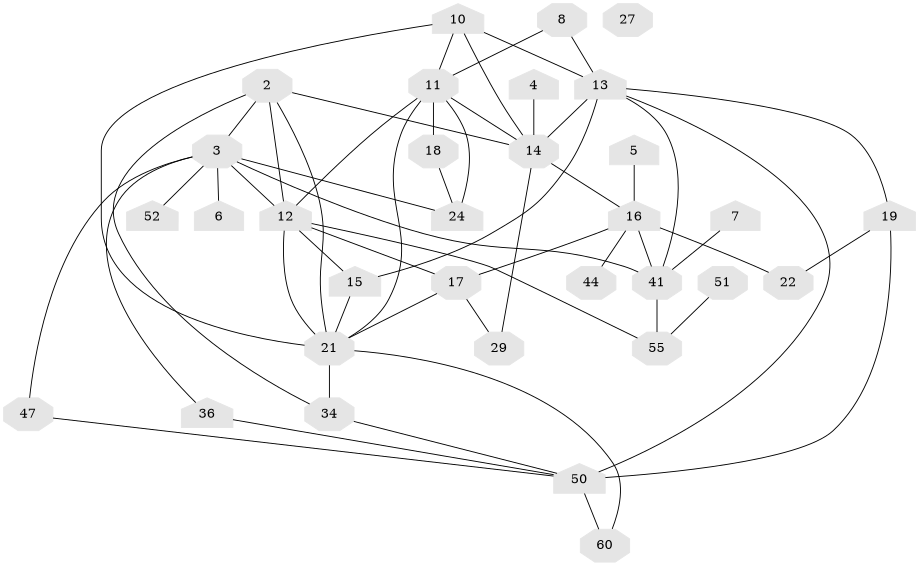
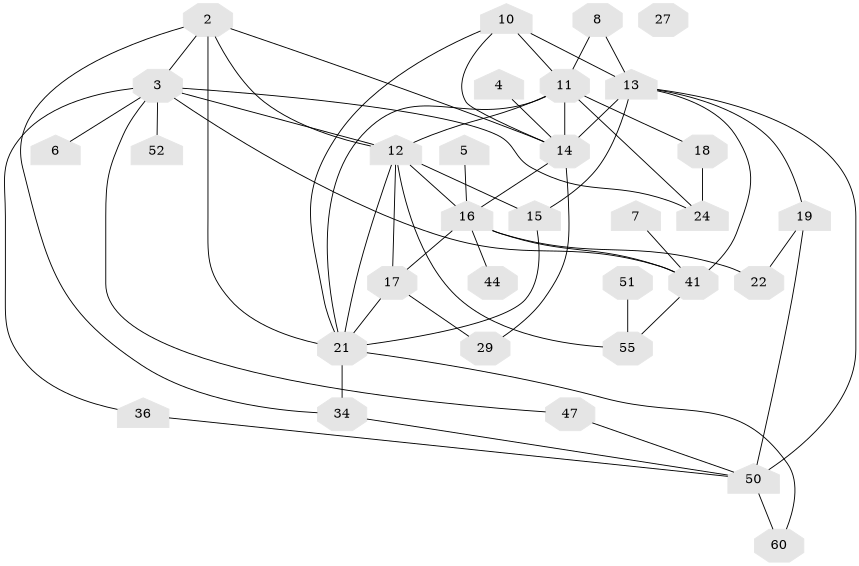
none -> (433, 185)
